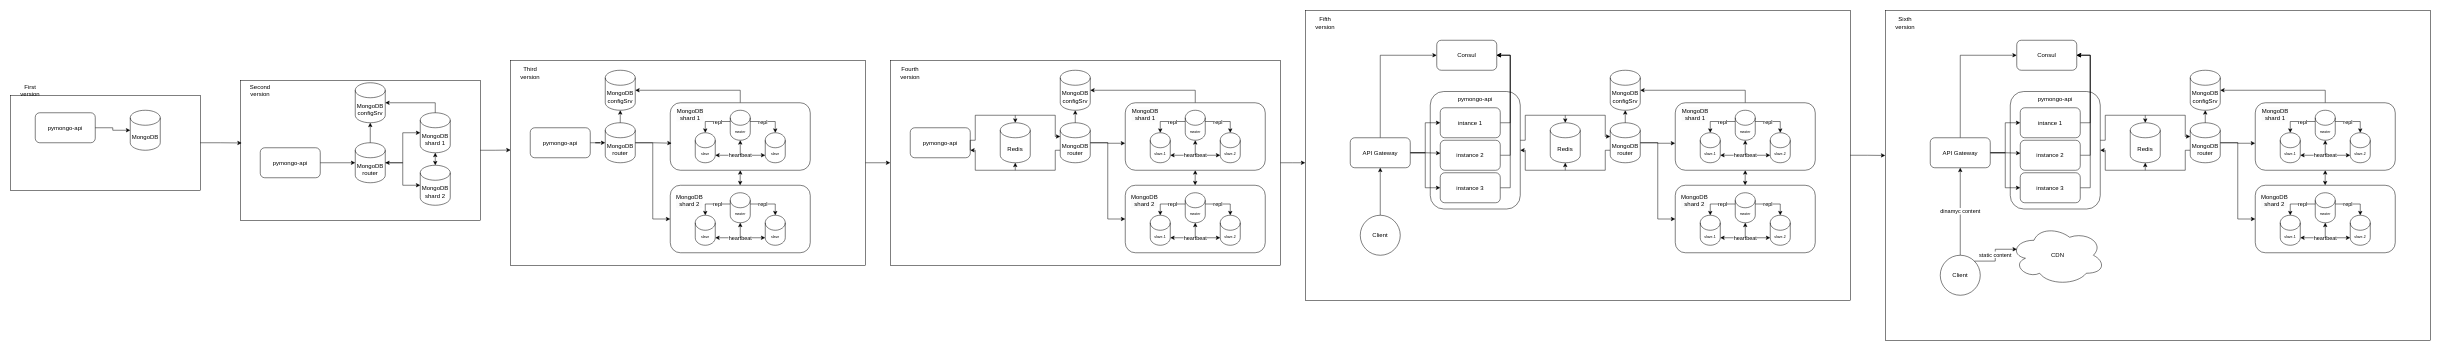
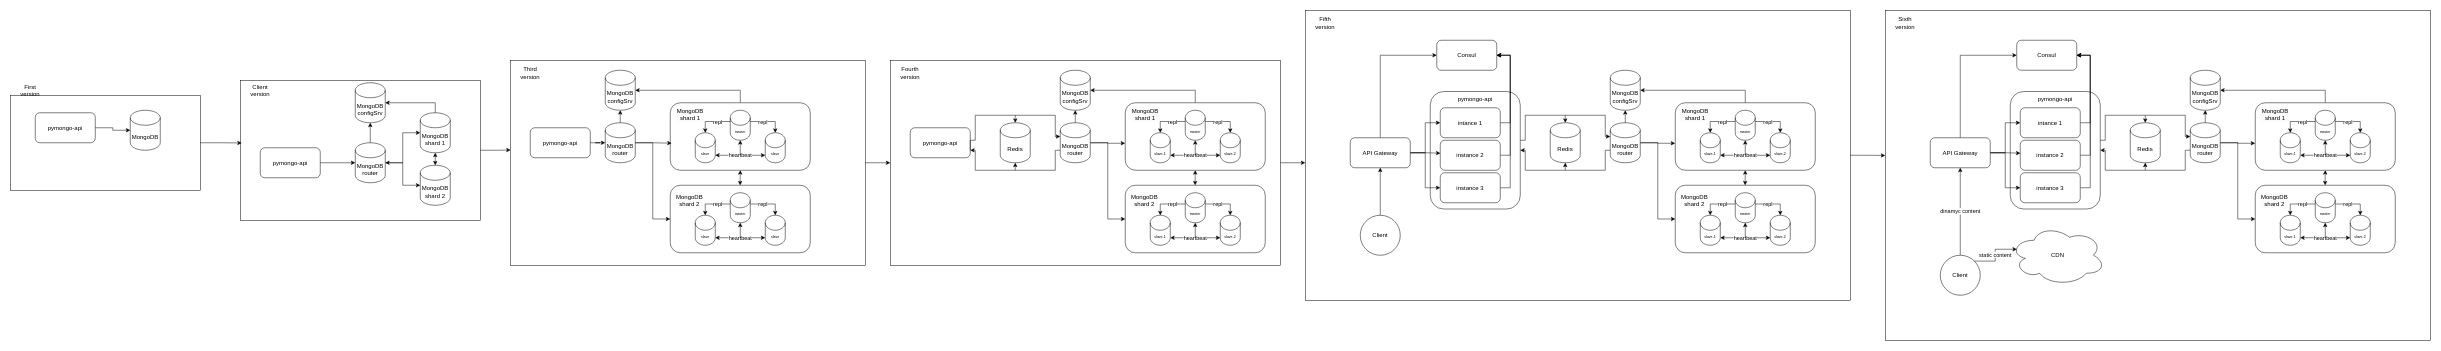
(260, 90) -> (260, 90)
